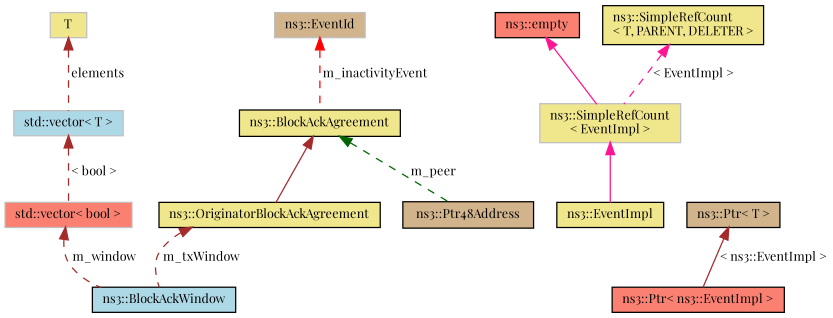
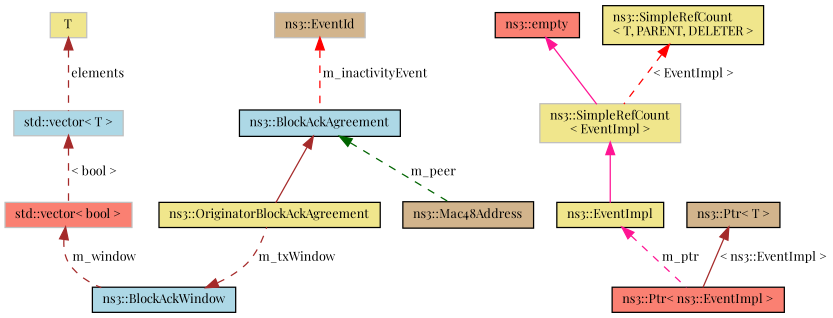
(643, 79) -> (643, 79)
(320, 123) -> (320, 123)
(468, 215) -> (468, 215)
(158, 255) -> (249, 261)
none -> (659, 262)
